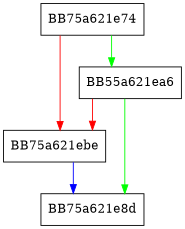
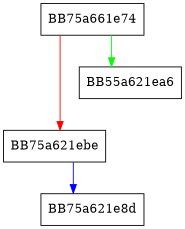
(92, 19) -> (92, 19)
(92, 110) -> none
(125, 142) -> none
